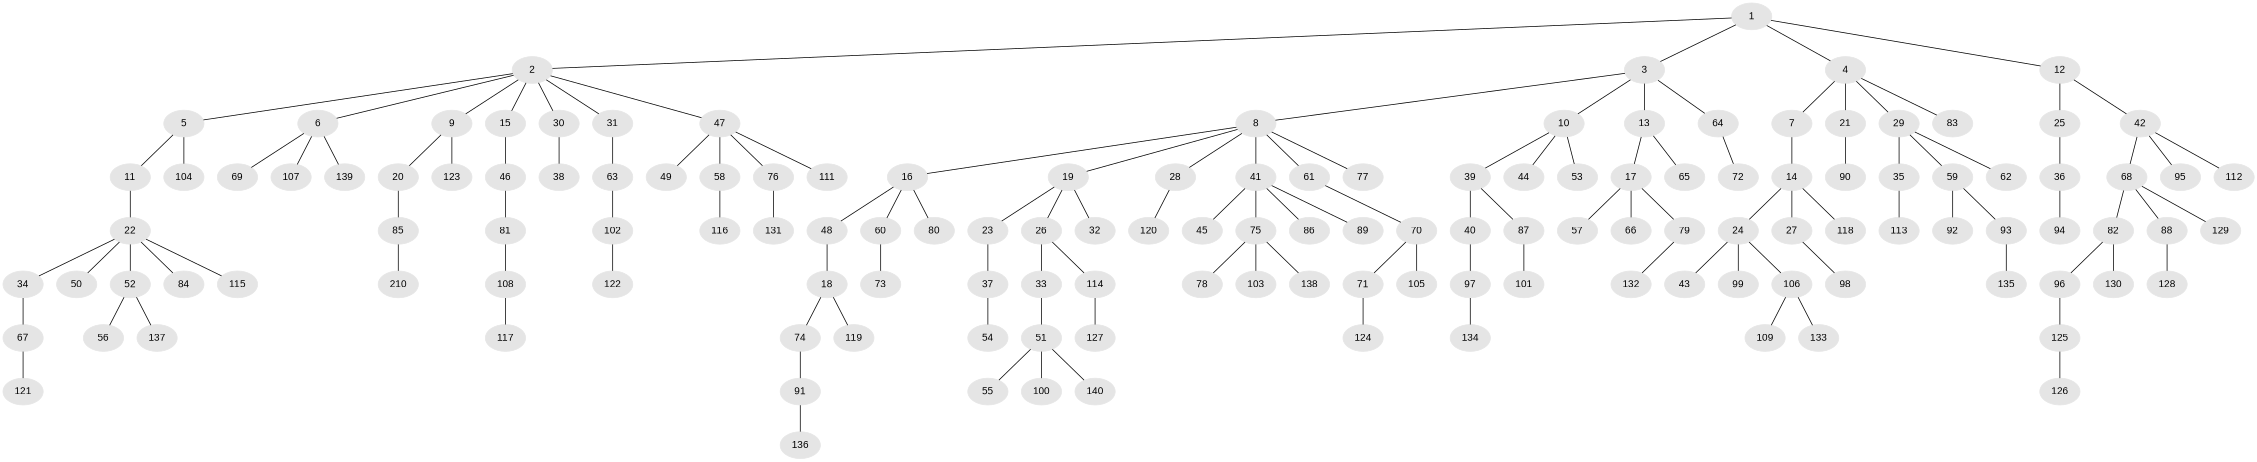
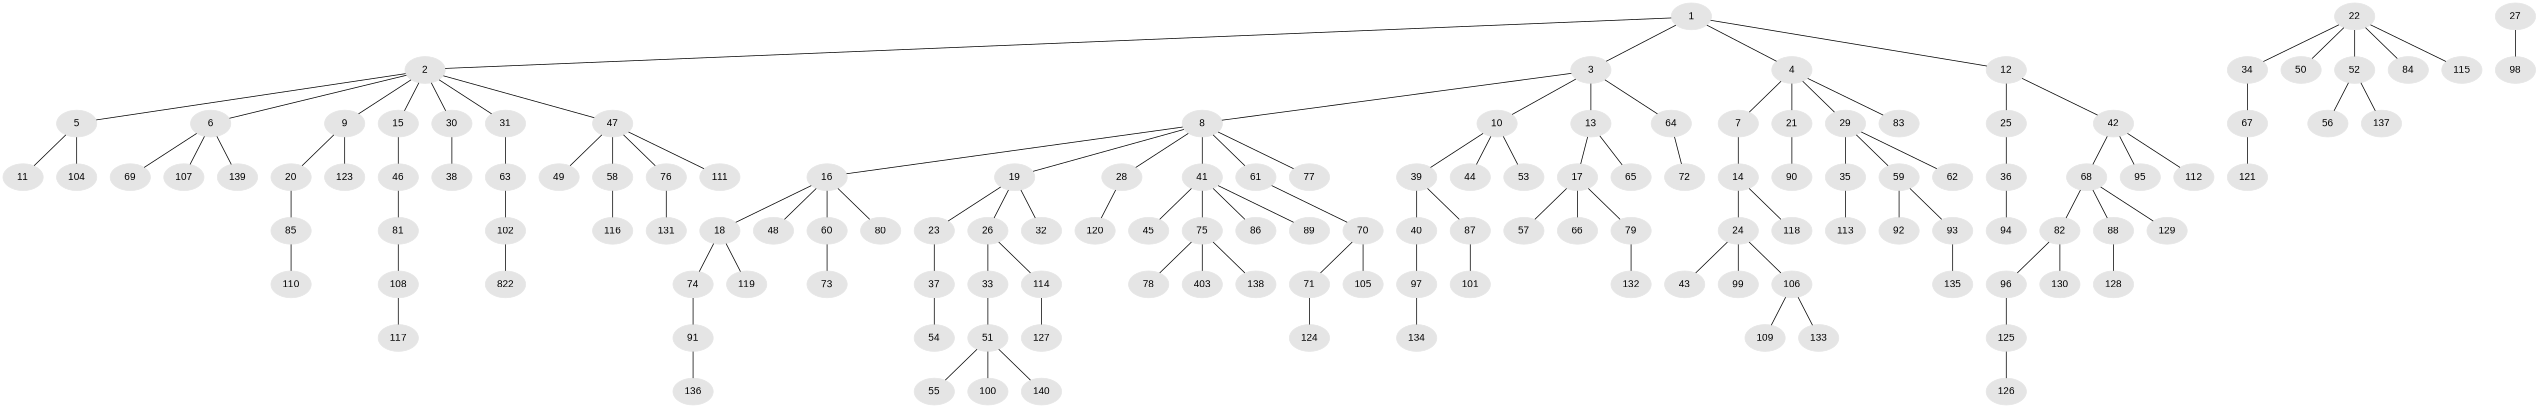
(130, 204) -> none
(1792, 204) -> none
(827, 258) -> (774, 204)
(398, 284) -> (291, 284)
(613, 284) -> (505, 284)
(1256, 284) -> (1202, 284)
